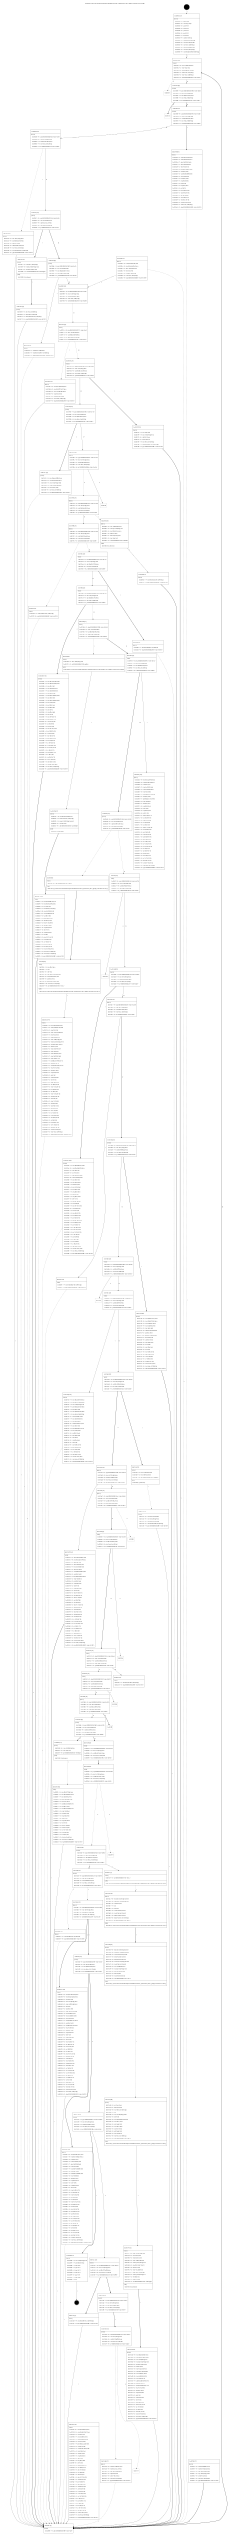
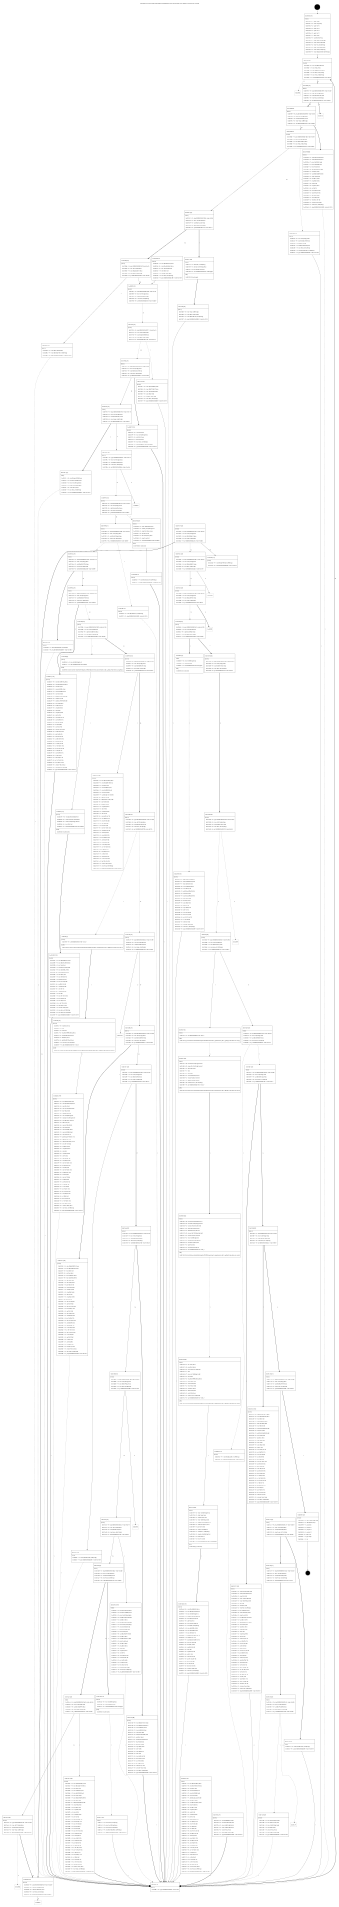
(106, 1598) -> (41, 1157)
